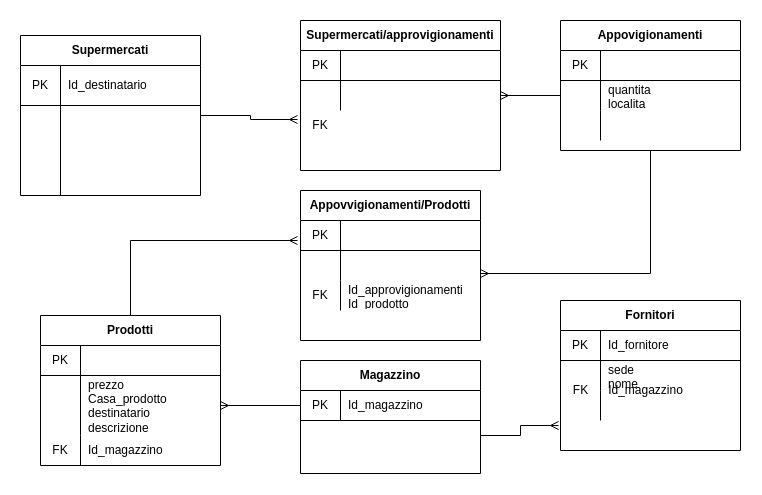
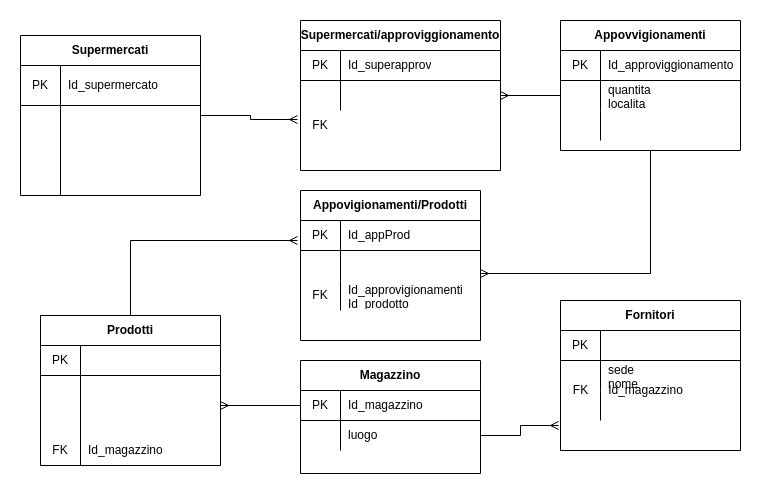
(401, 36) -> (401, 36)
(651, 36) -> (651, 36)
none -> (421, 66)
none -> (671, 66)
(116, 86) -> (119, 86)
(391, 206) -> (391, 206)
none -> (411, 236)
(671, 346) -> none
(151, 406) -> none
none -> (411, 436)
